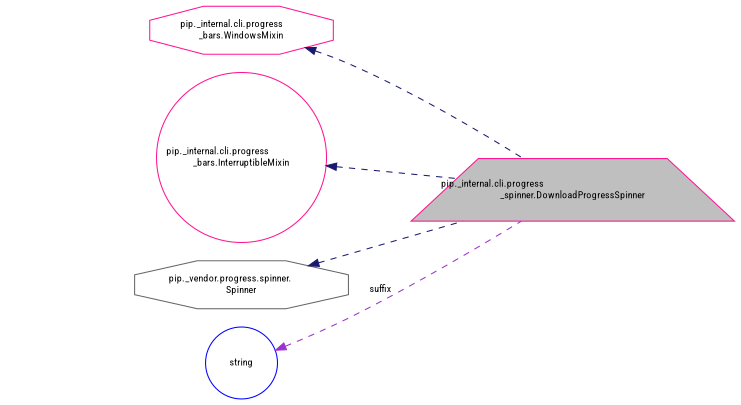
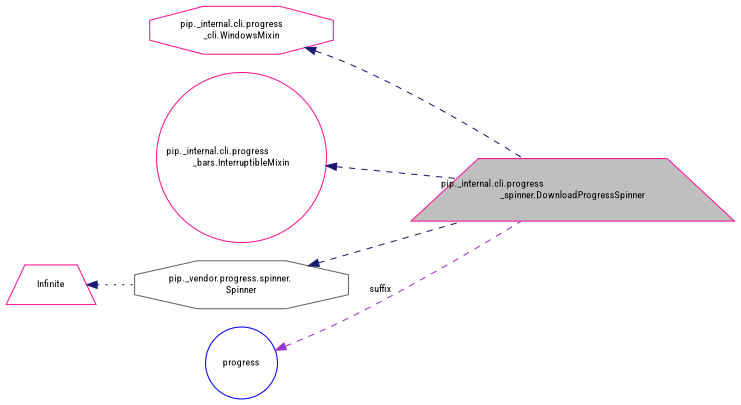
(242, 30) -> (242, 30)
none -> (51, 285)
(242, 363) -> (242, 363)
